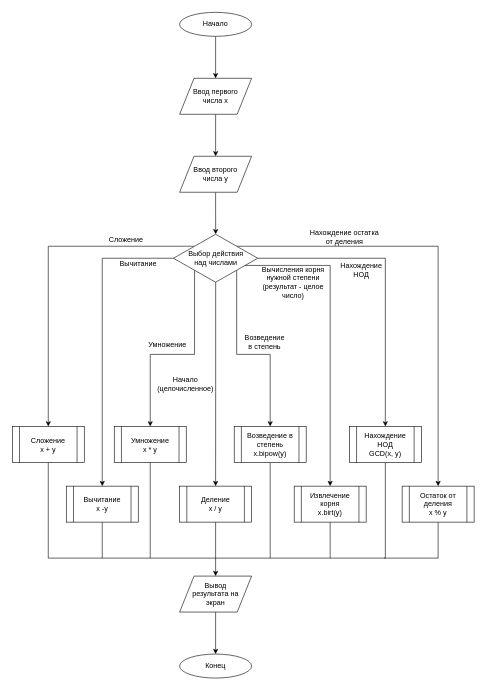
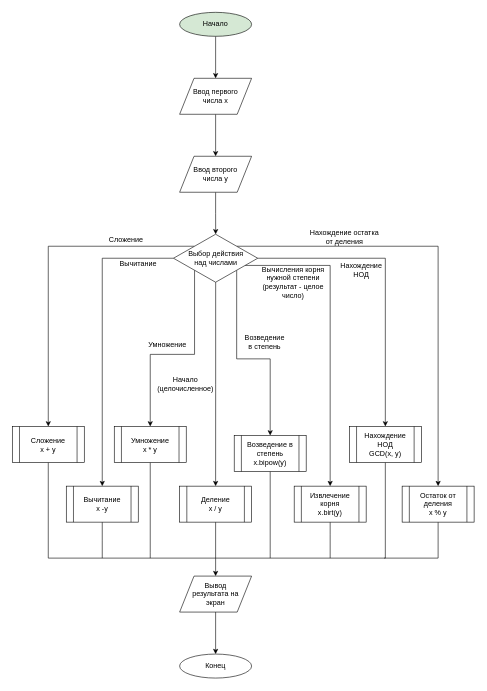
(216, 24) -> (216, 24)
(270, 445) -> (270, 454)
